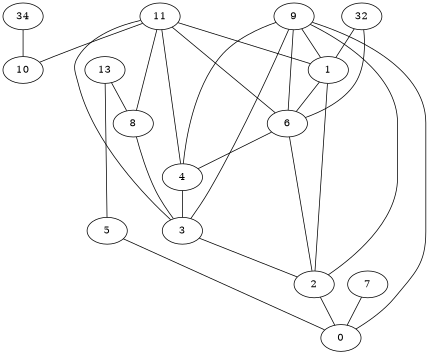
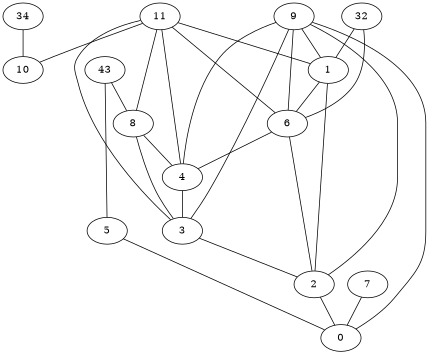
(105, 70) -> (105, 70)
none -> (158, 150)
